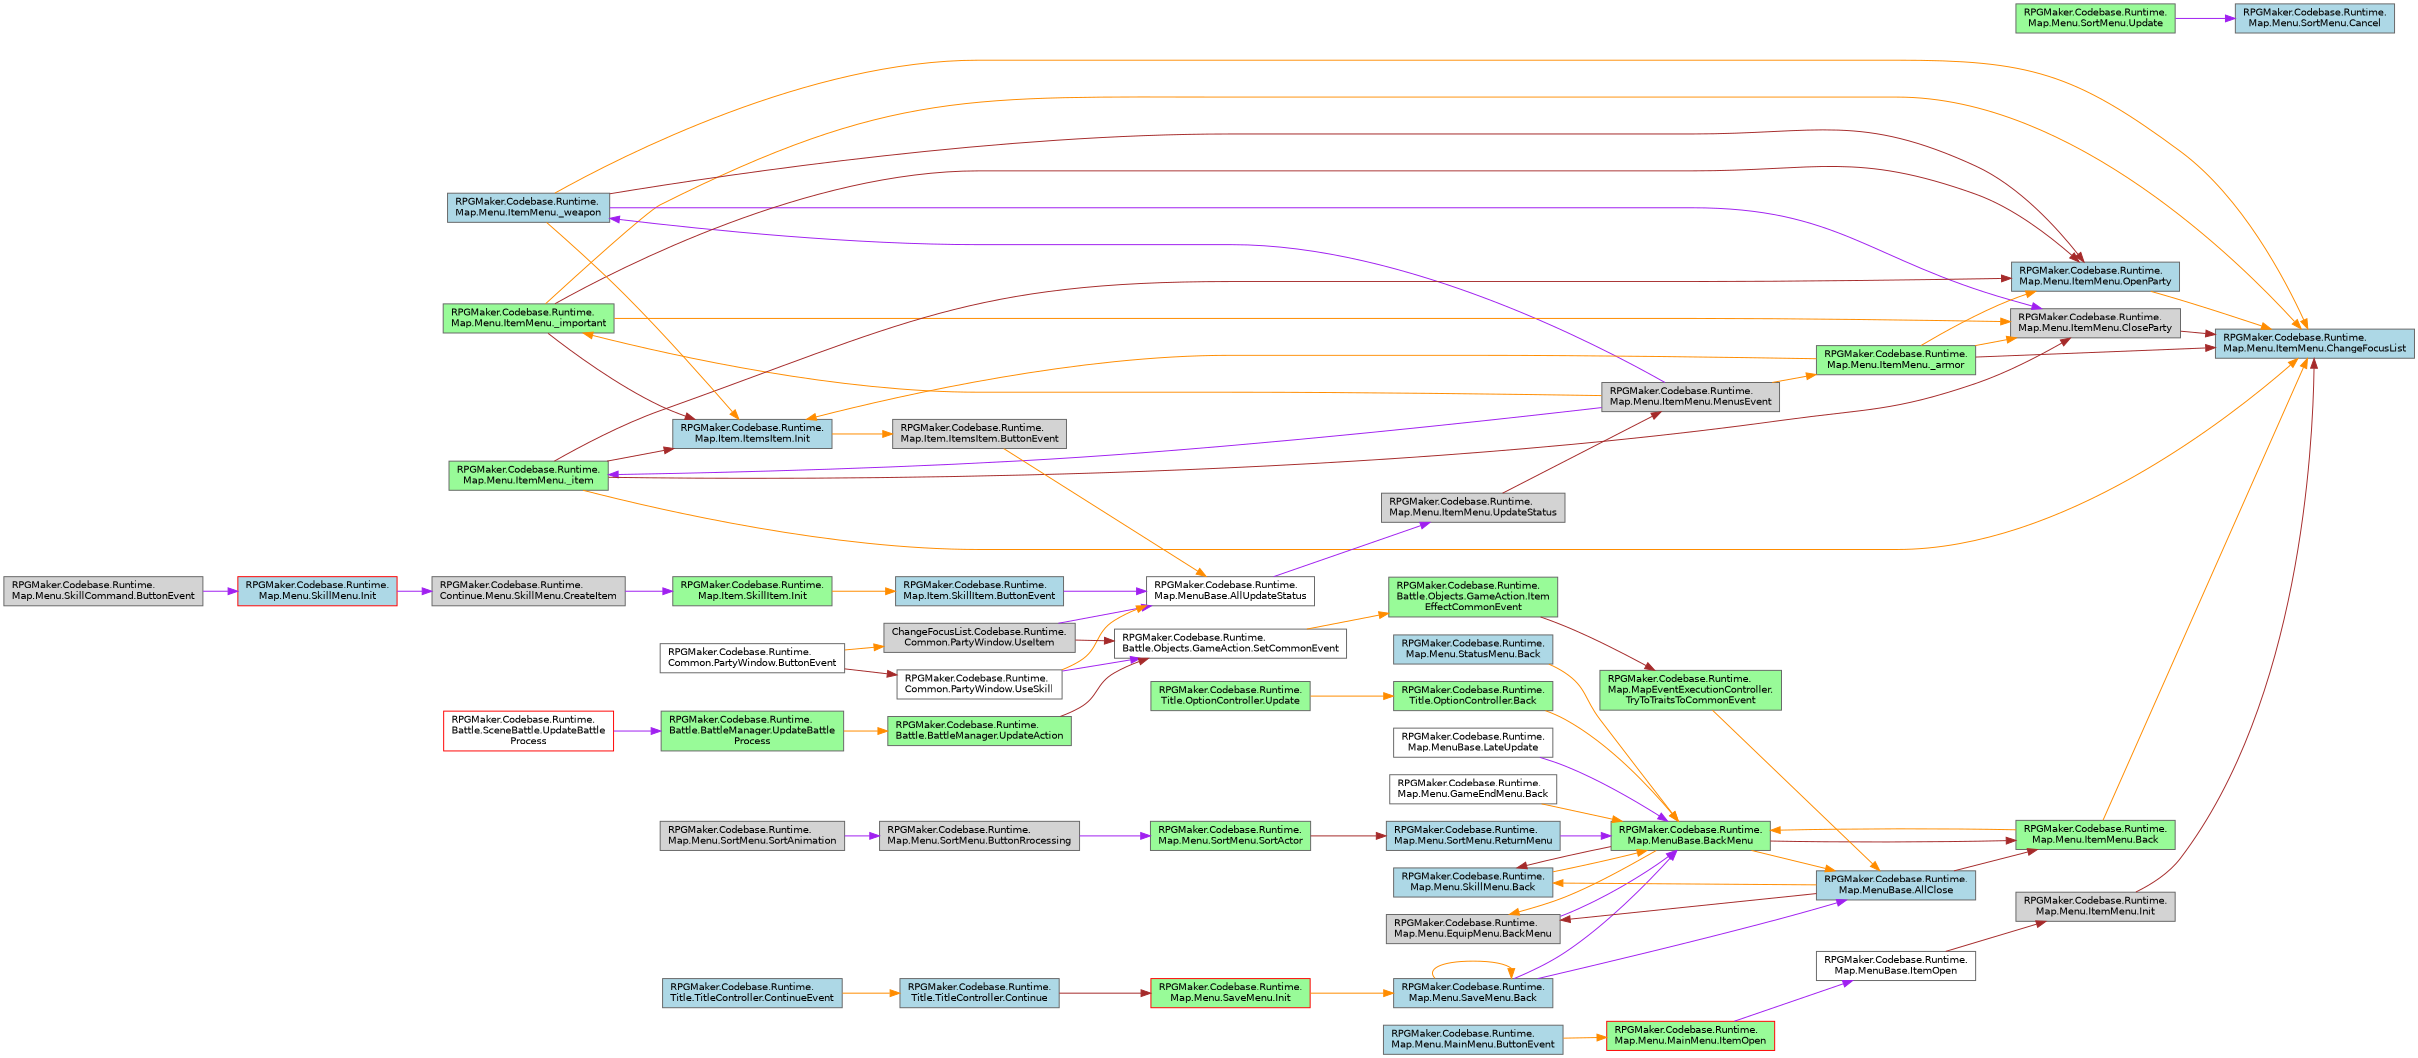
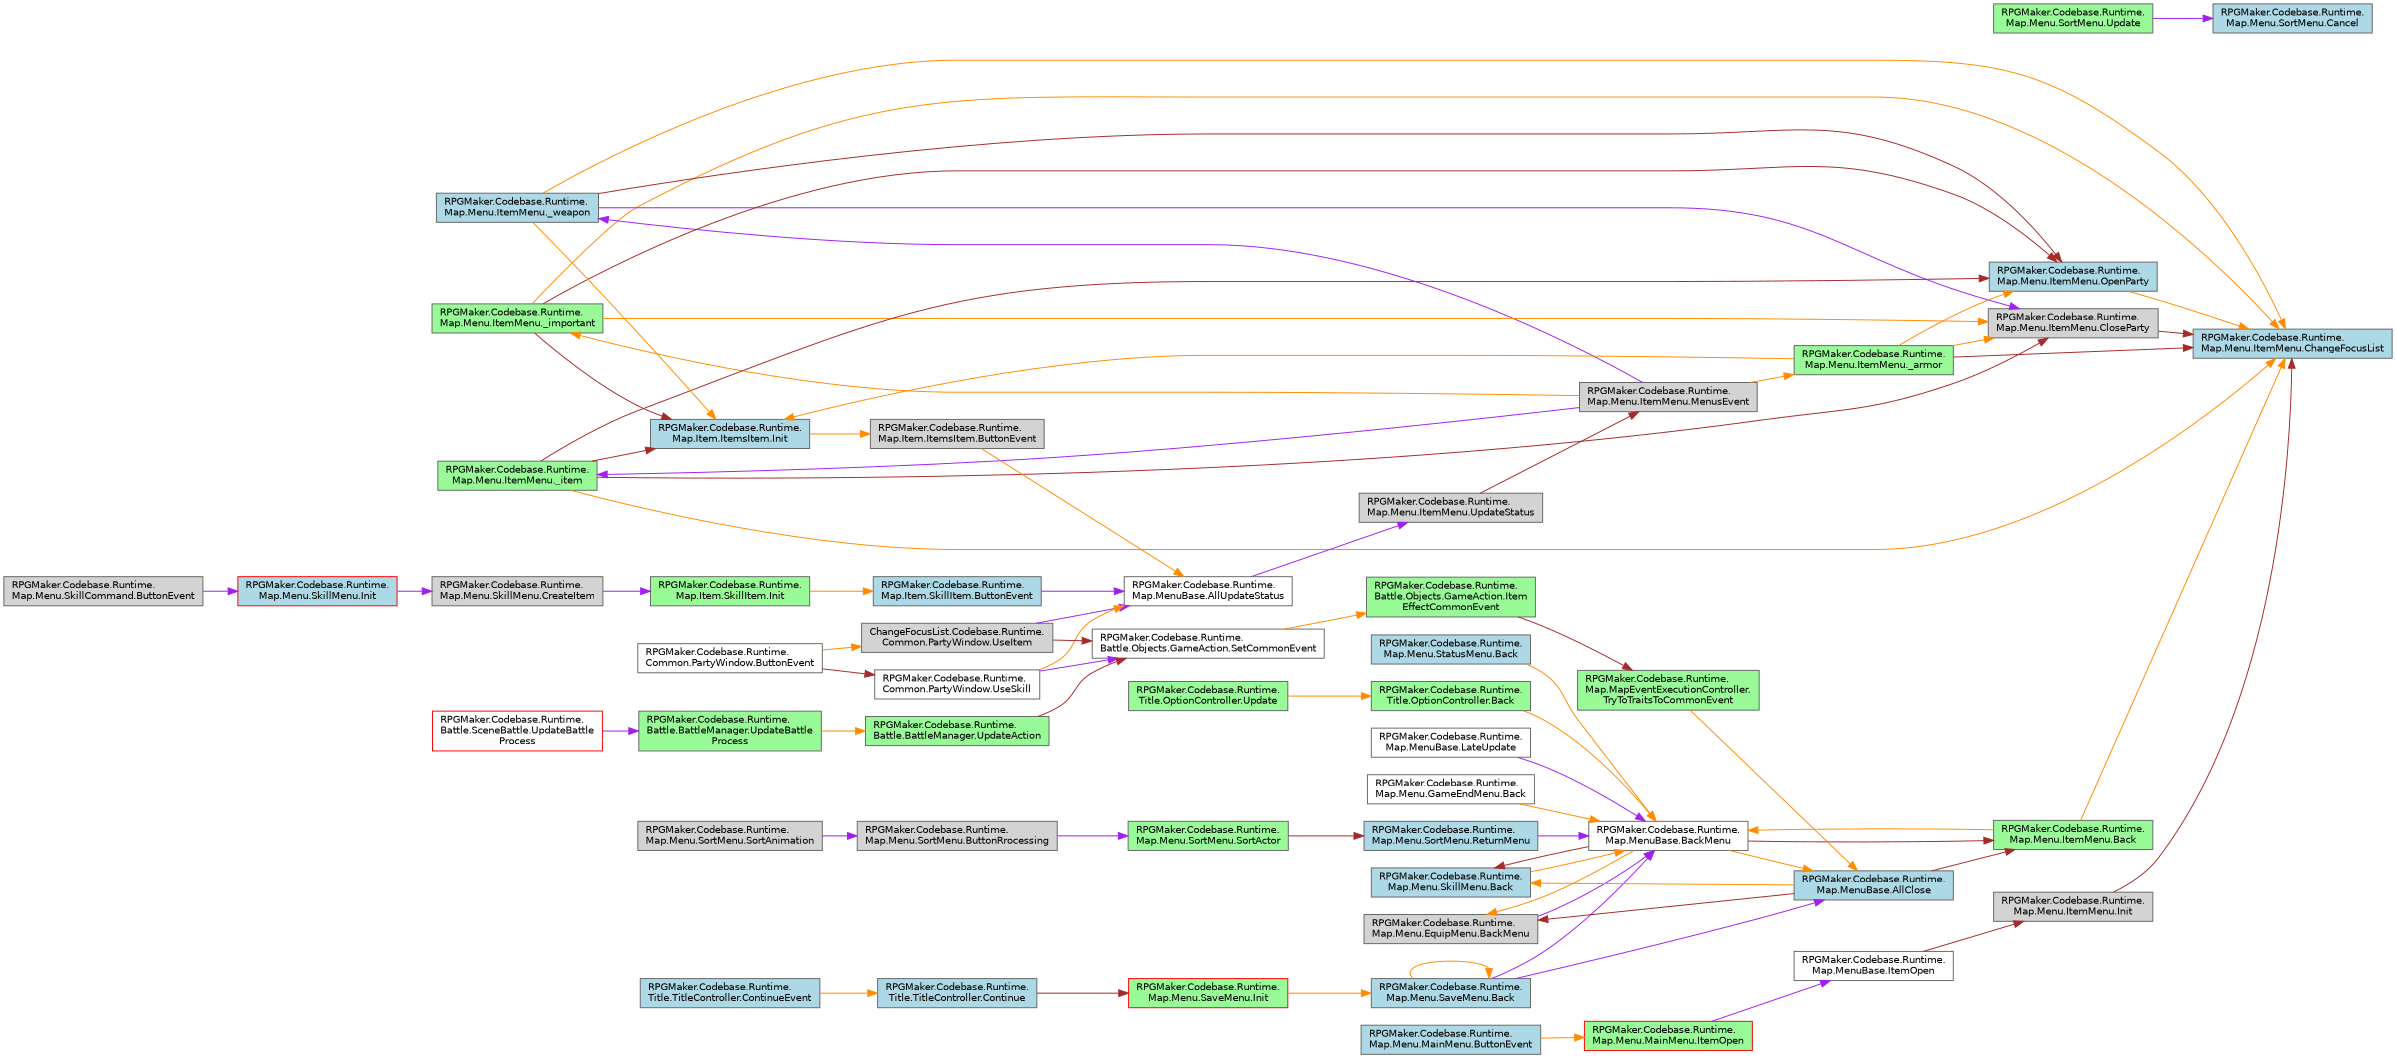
(529, 591) -> (517, 591)
(1691, 836) -> (1668, 836)
